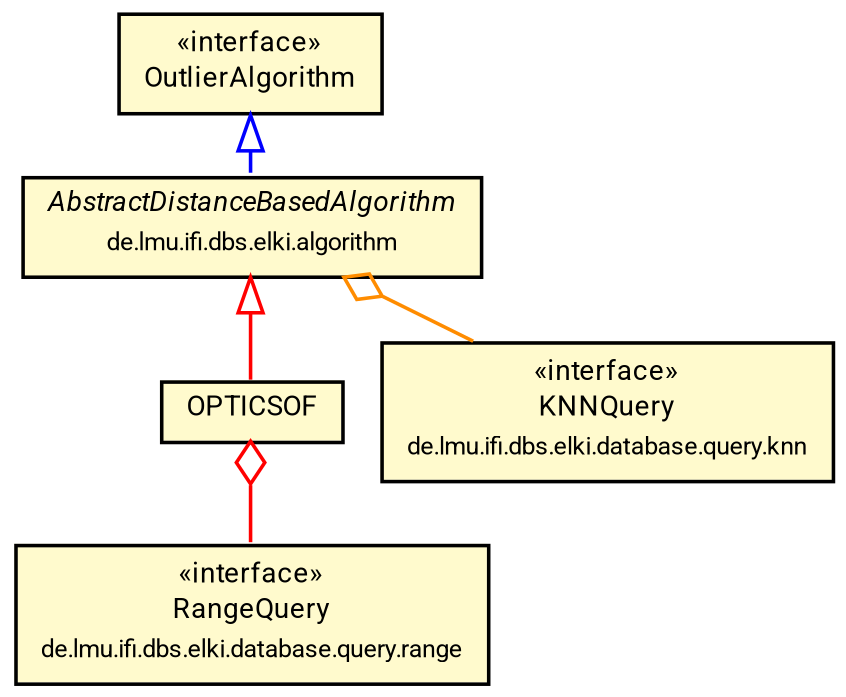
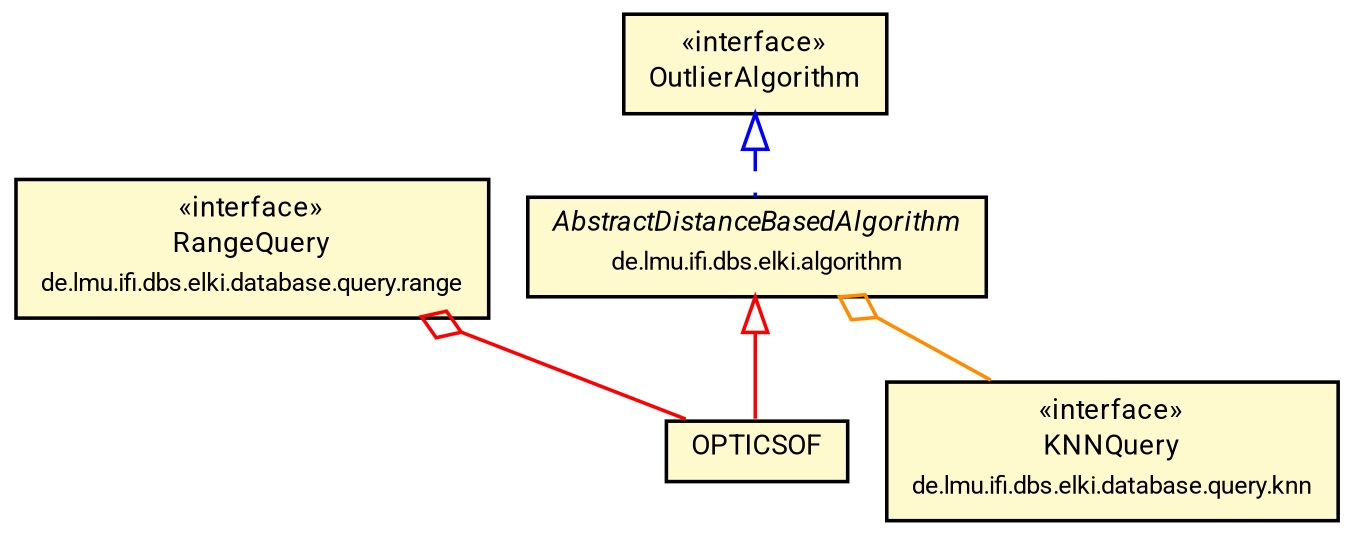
(251, 514) -> (574, 376)
